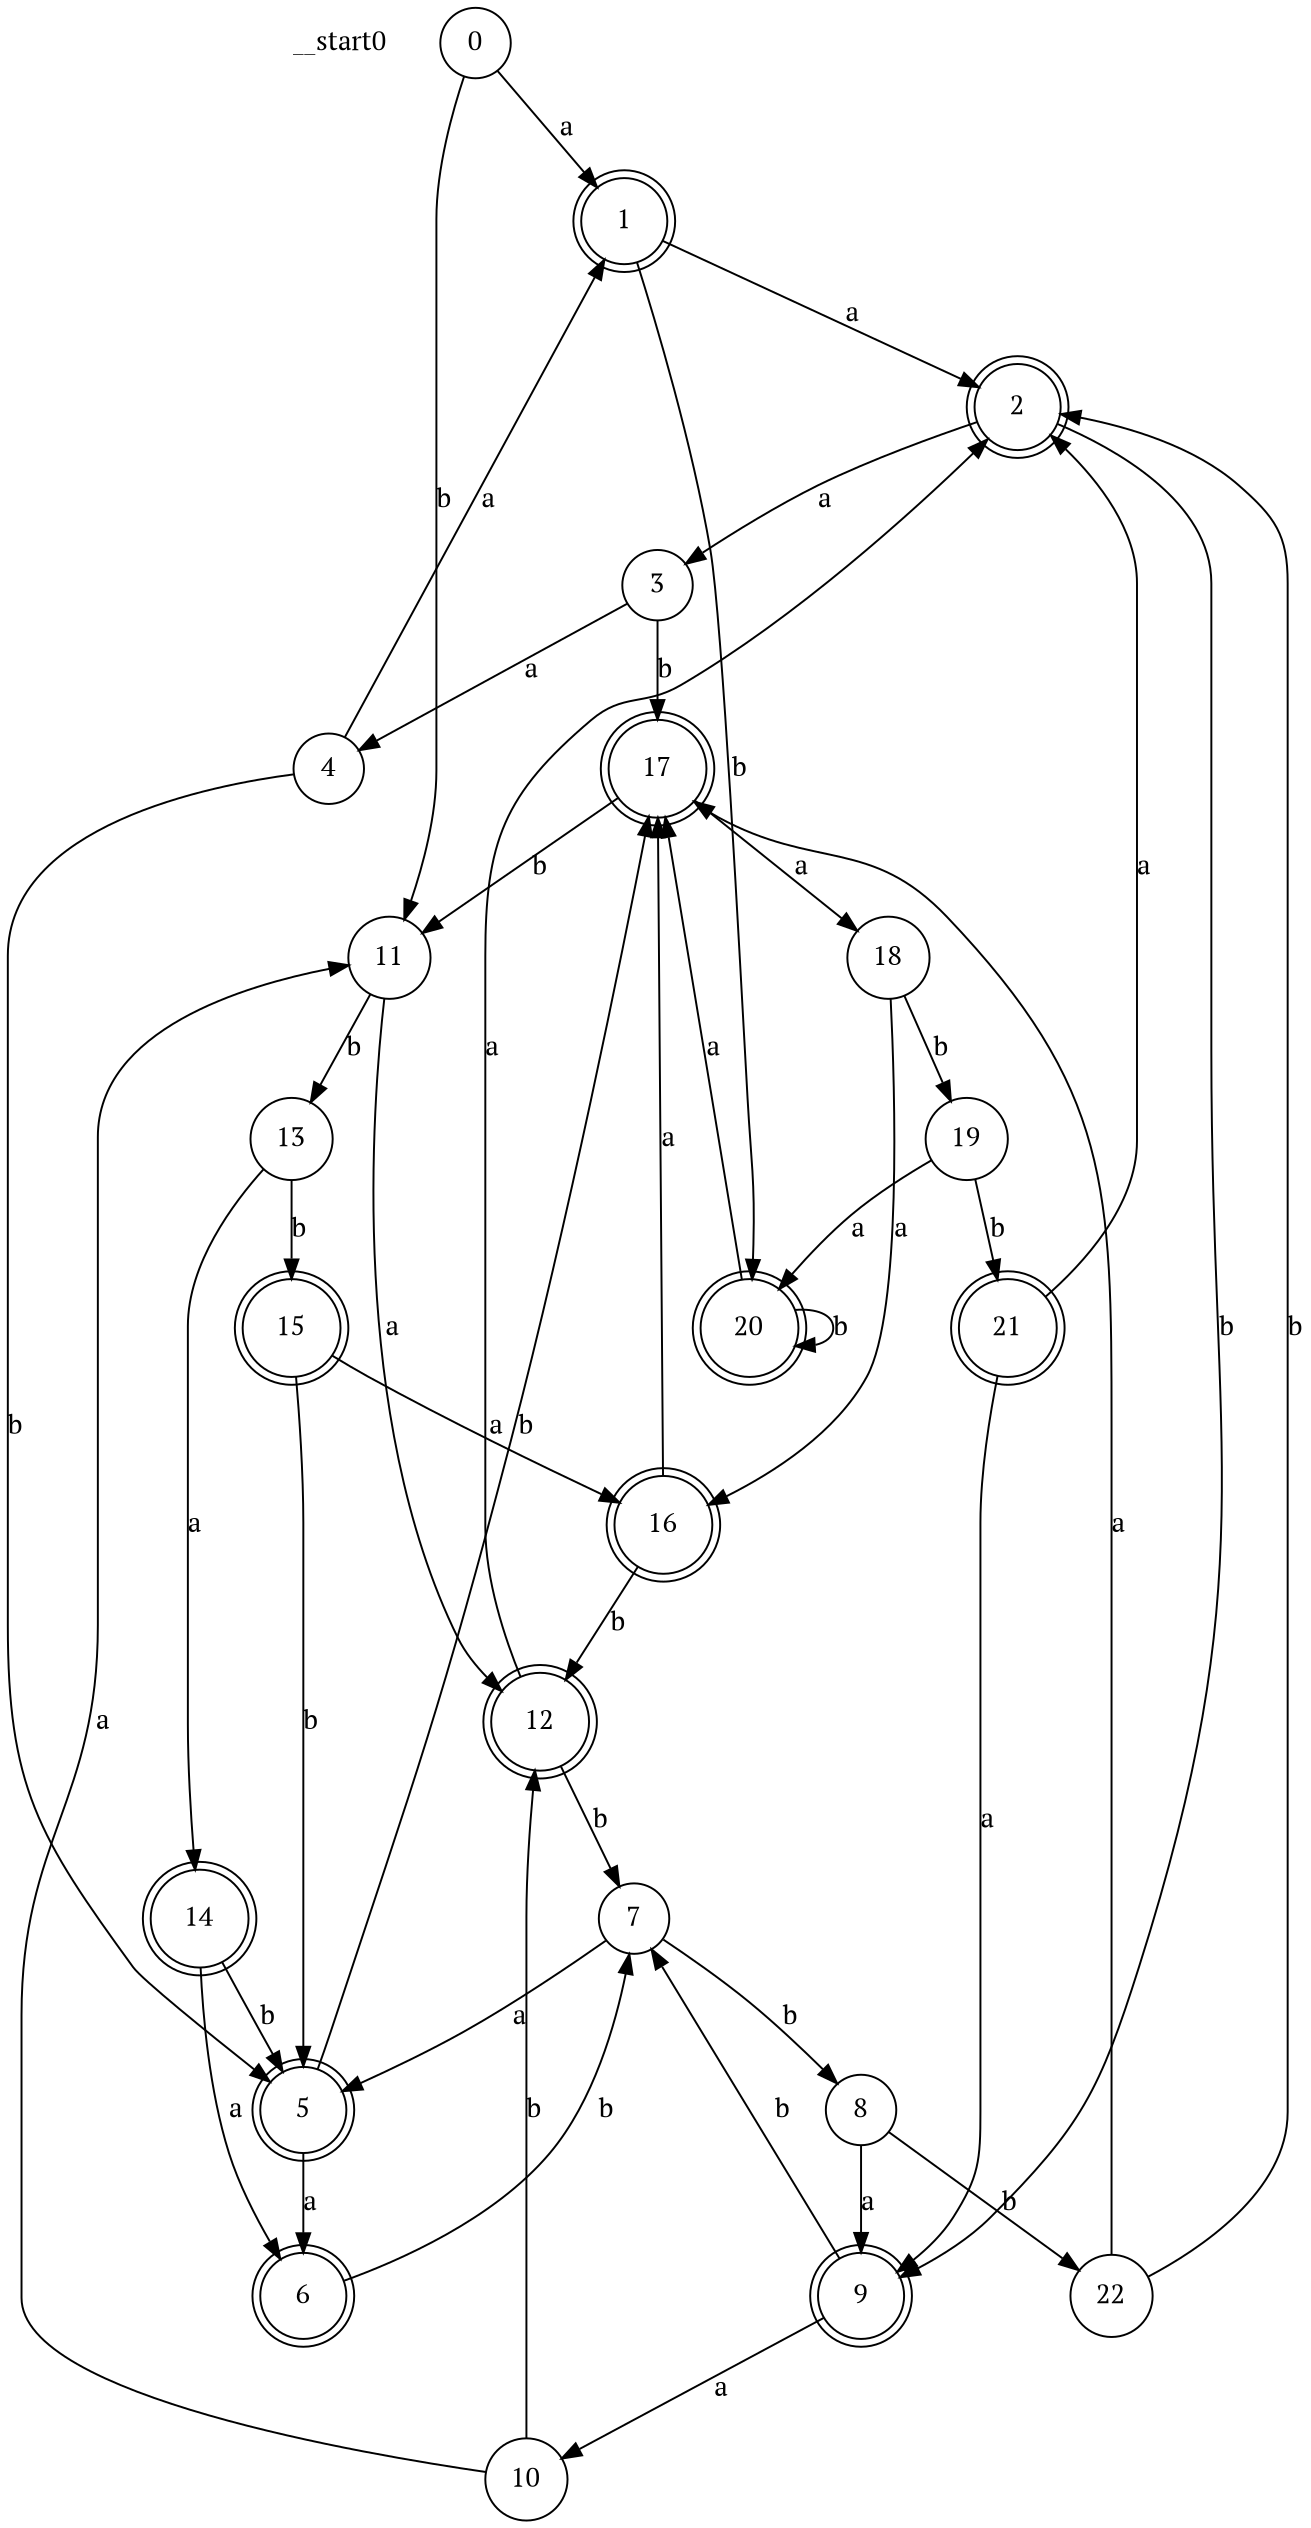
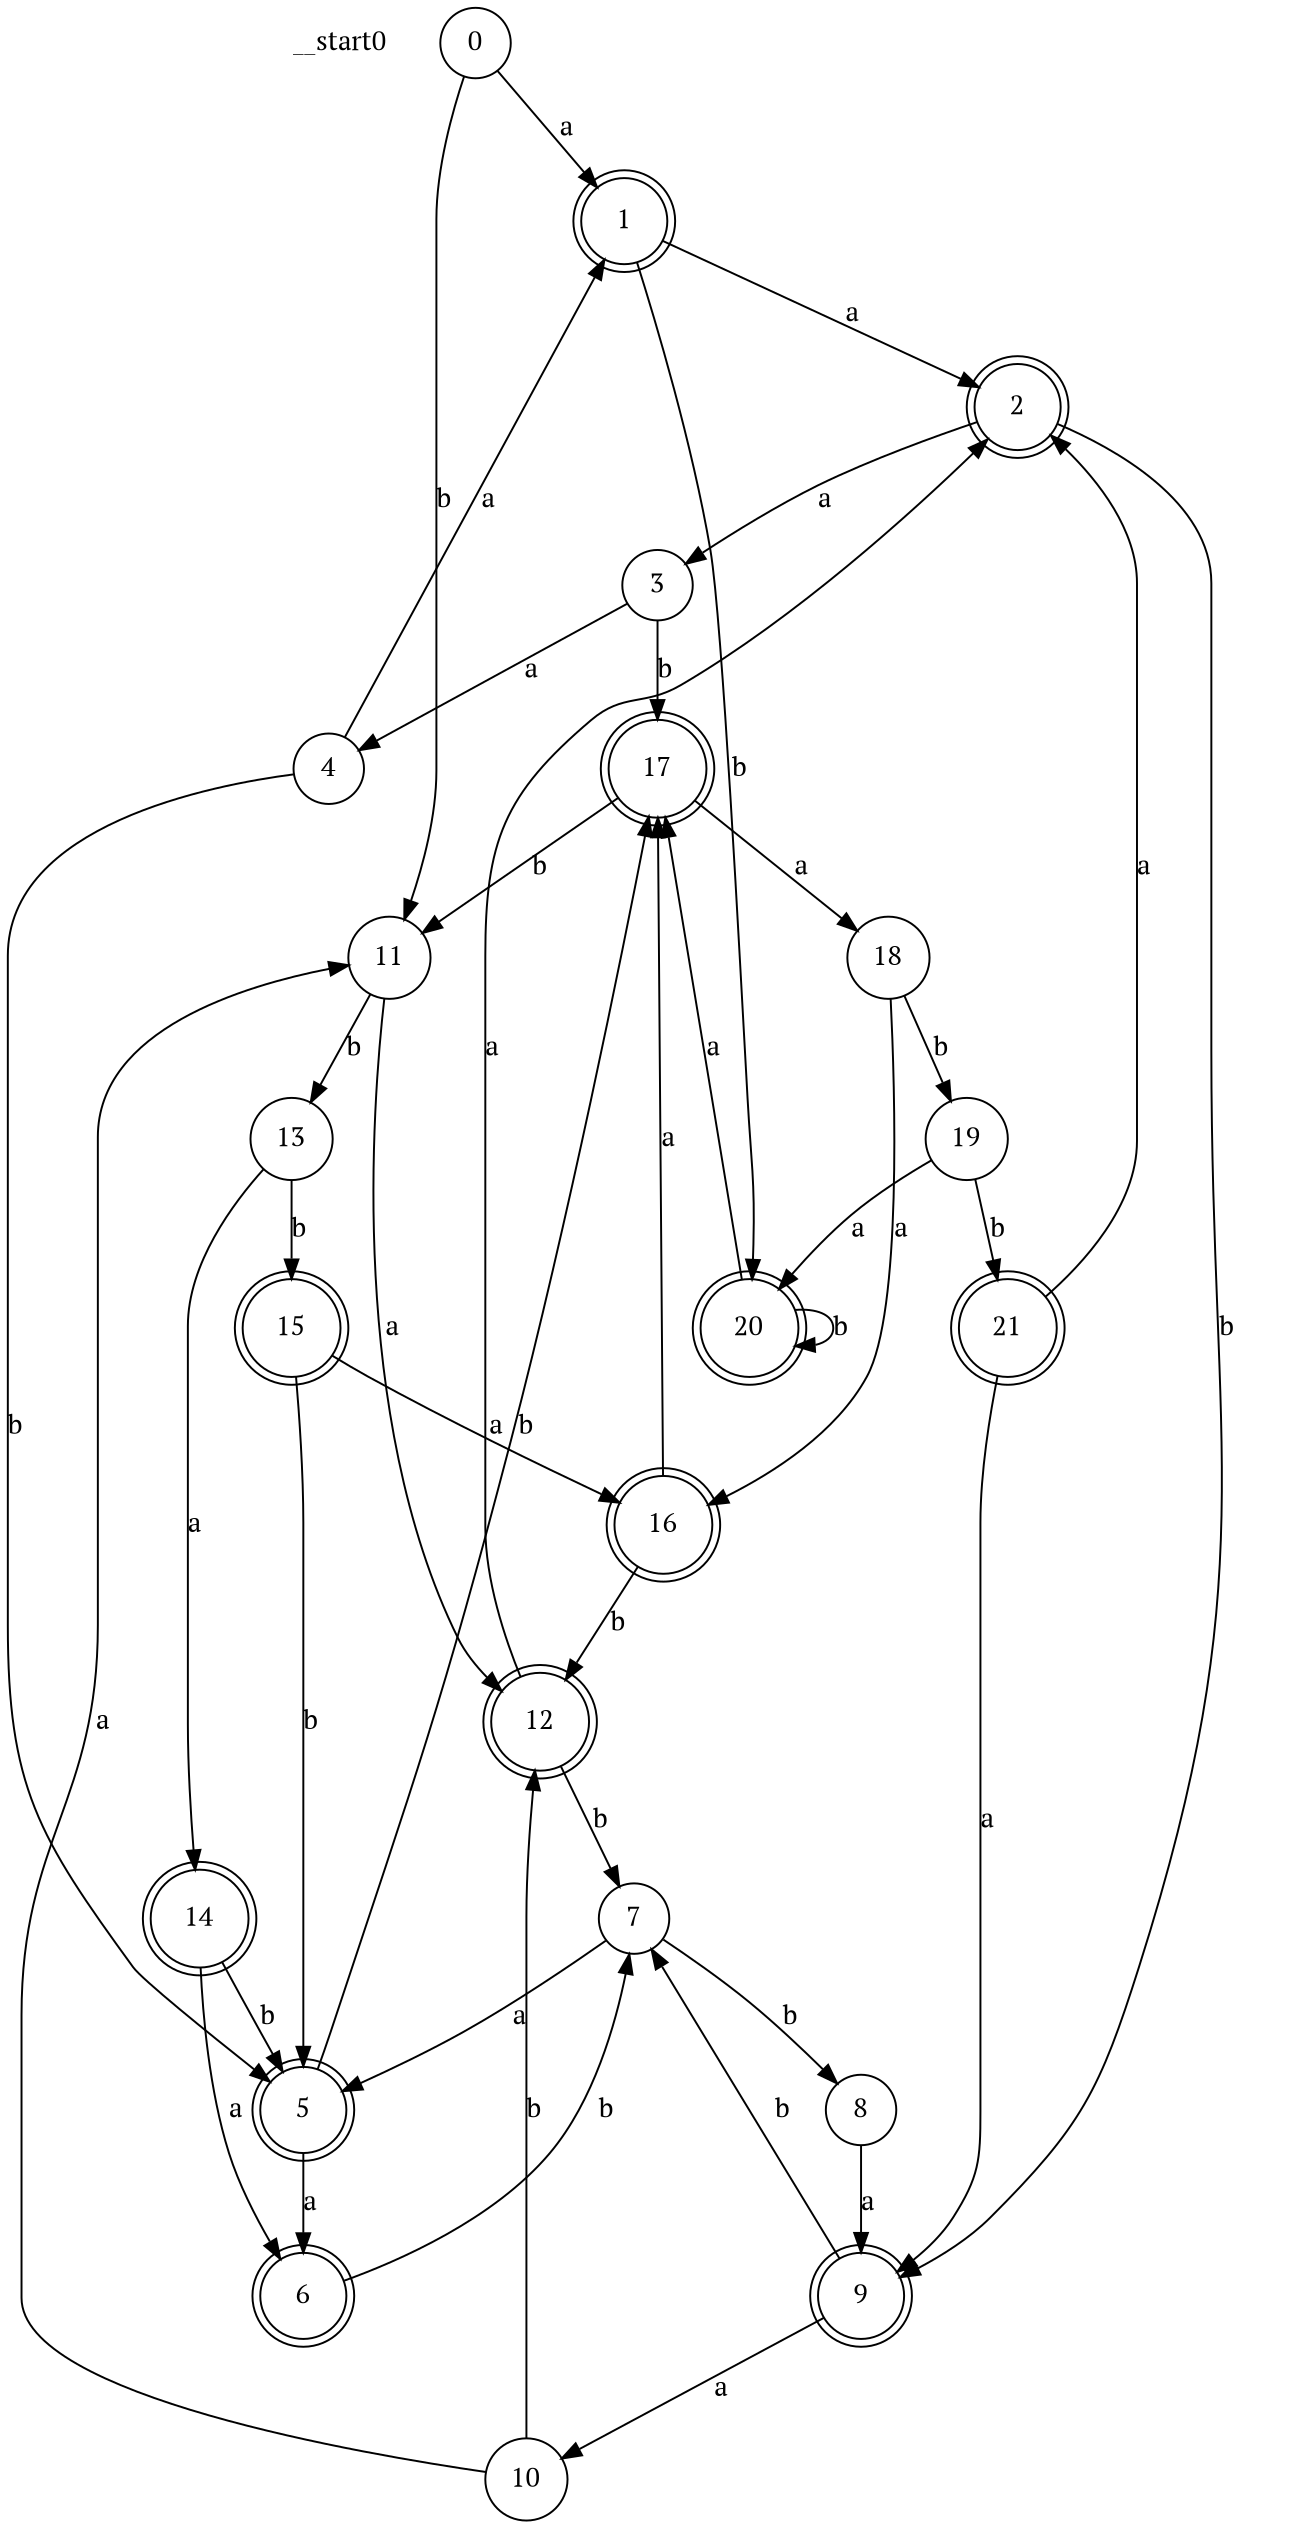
(1112, 2296) -> none
